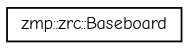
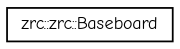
(94, 25) -> (90, 25)
